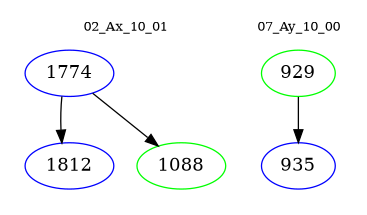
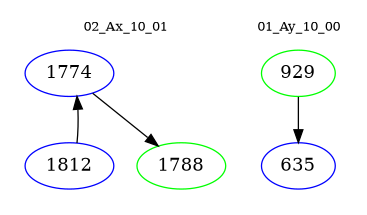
(299, 28) -> (299, 28)
(61, 113) -> (78, 126)
(181, 166) -> (181, 166)
(298, 166) -> (298, 166)
